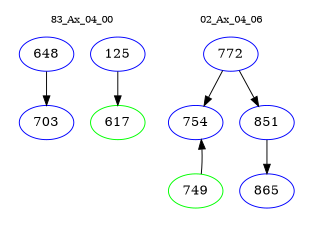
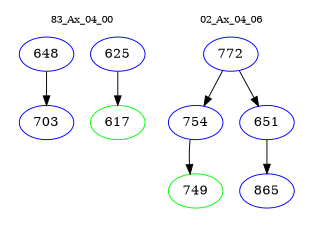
(118, 54) -> (118, 54)
(267, 123) -> (267, 123)
(202, 162) -> (189, 152)
